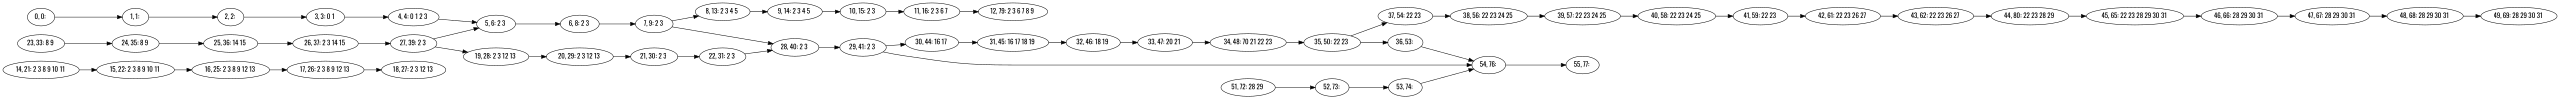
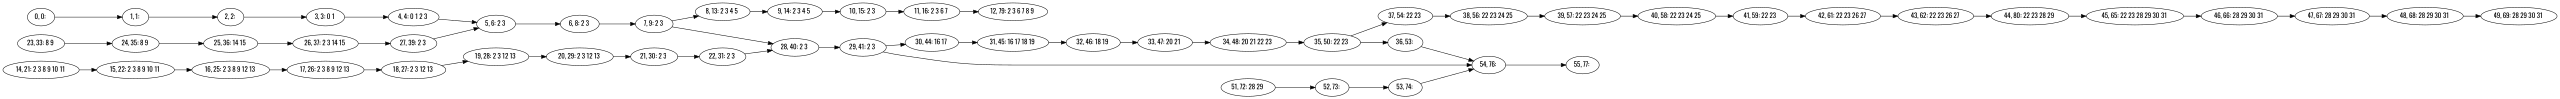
(1248, 43) -> (1248, 43)
(449, 49) -> (452, 64)
